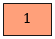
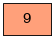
(28, 20) -> (28, 20)
